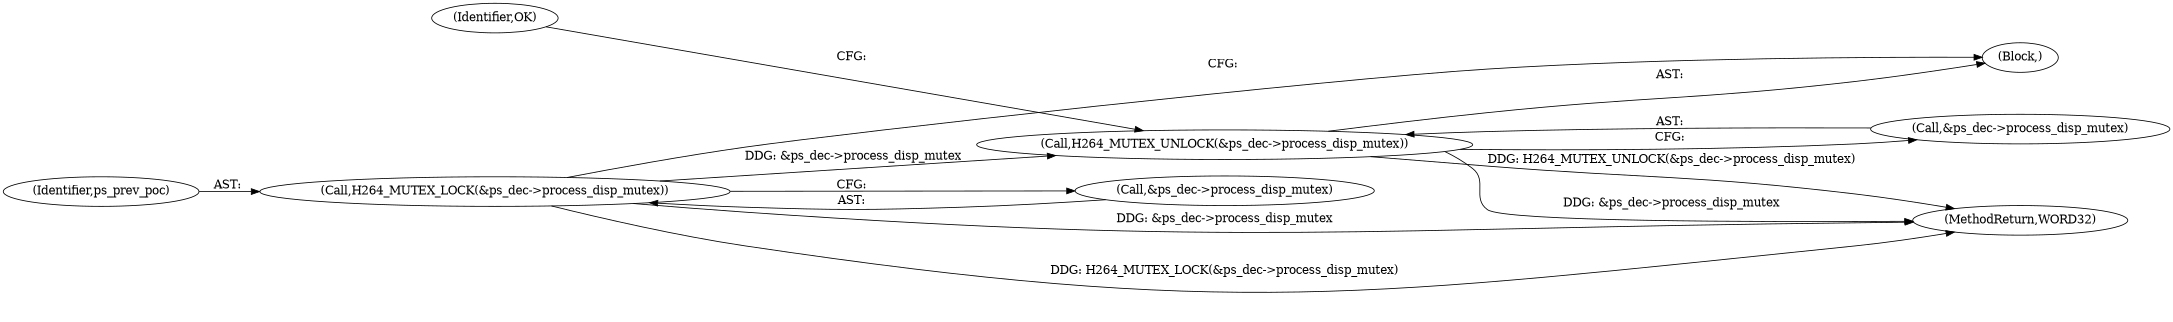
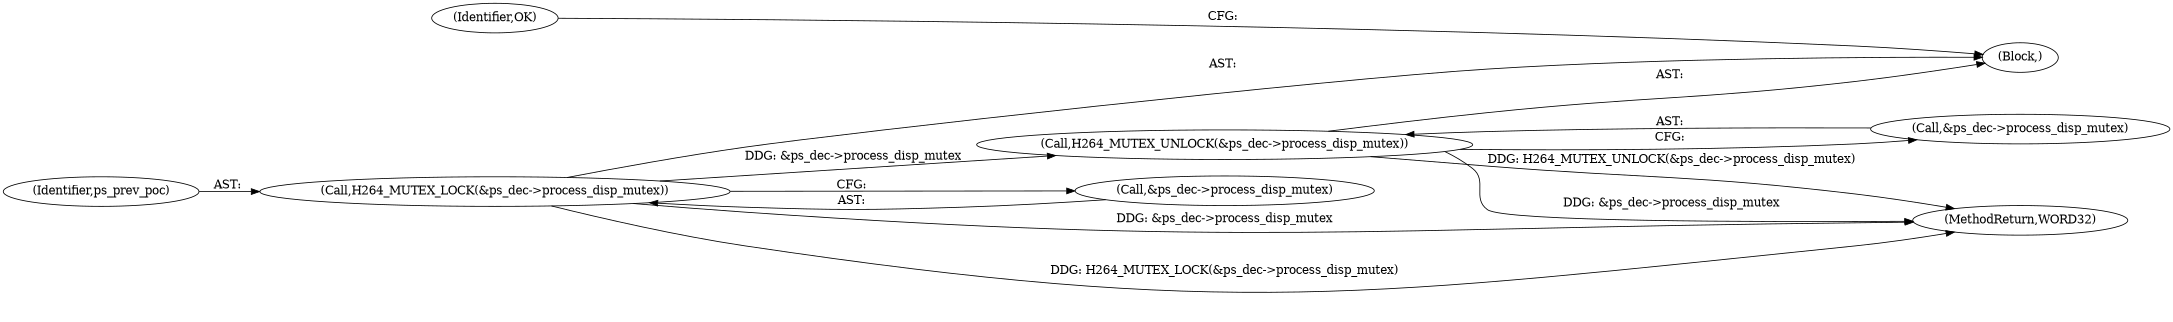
(1225, 65) -> (1225, 65)
(841, 78) -> (1267, 27)
